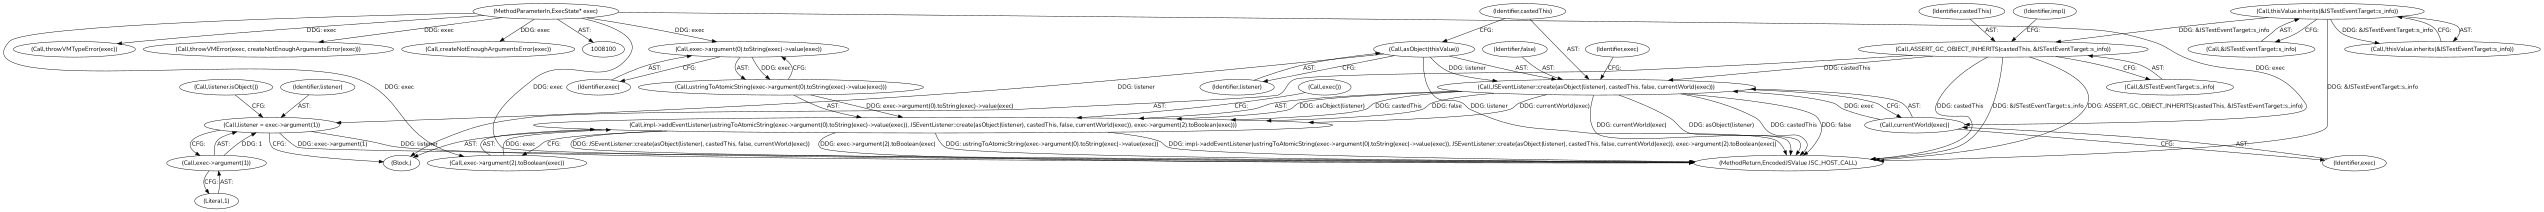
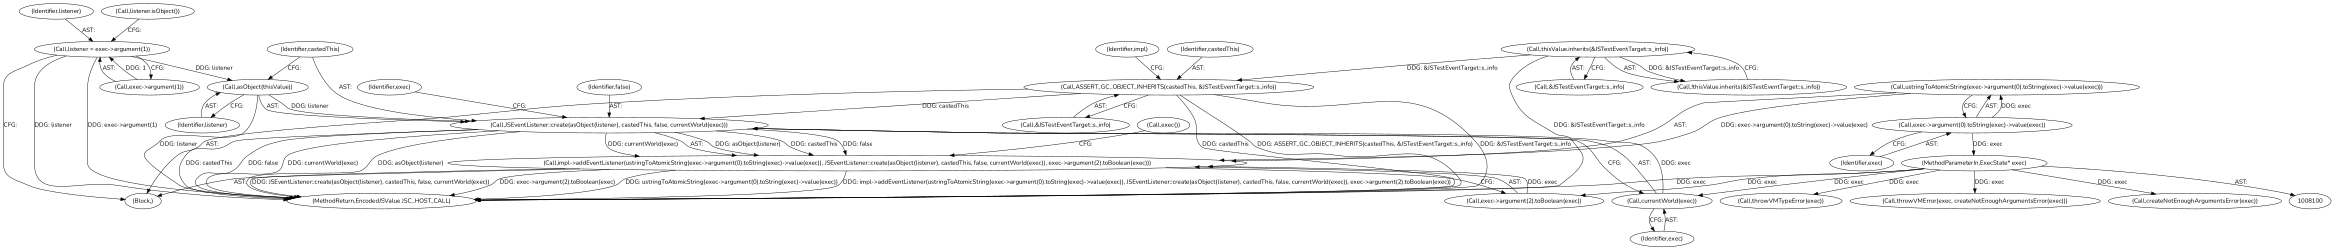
(650, 28) -> (1973, 142)
(863, 99) -> (179, 68)
(217, 201) -> none
